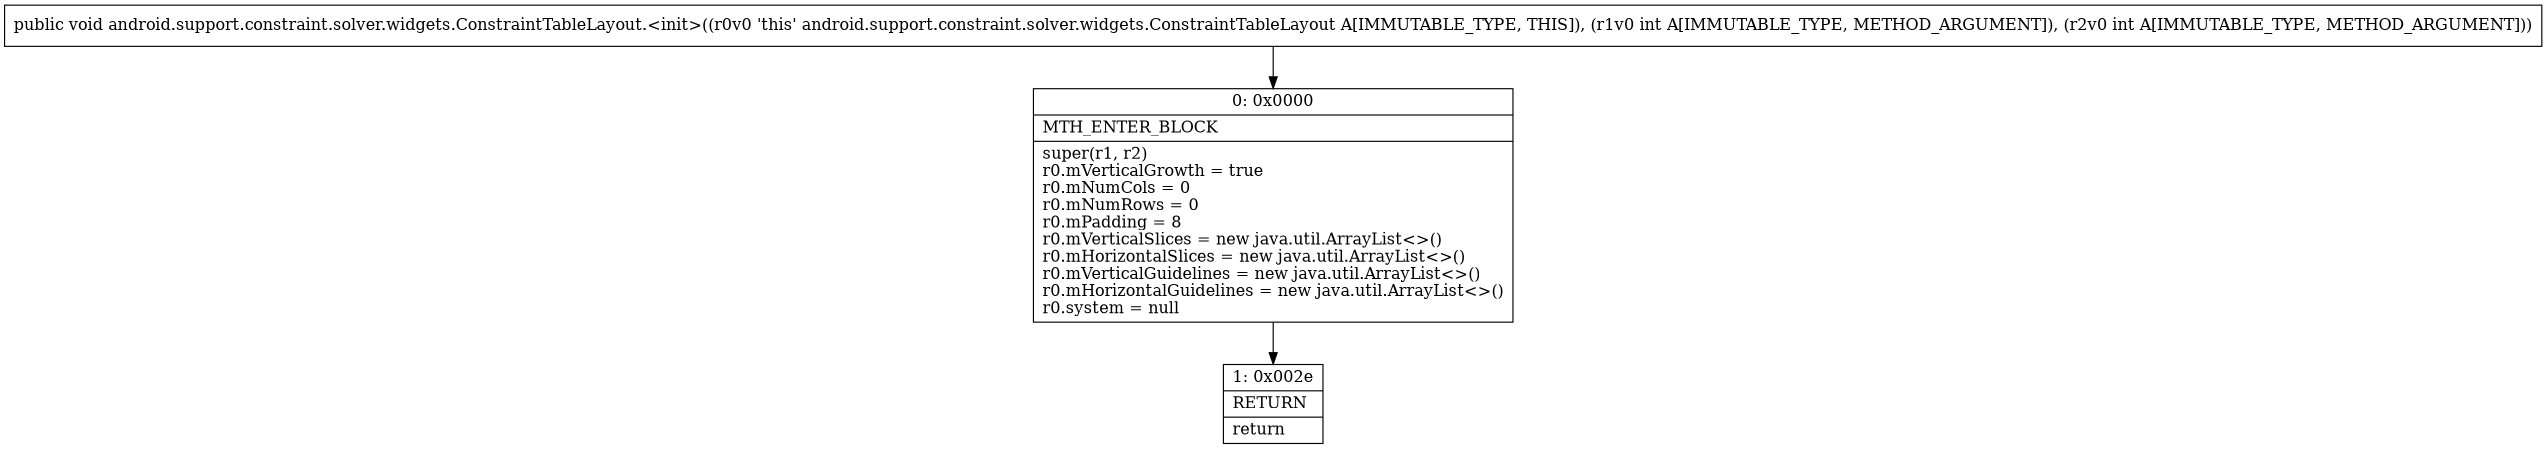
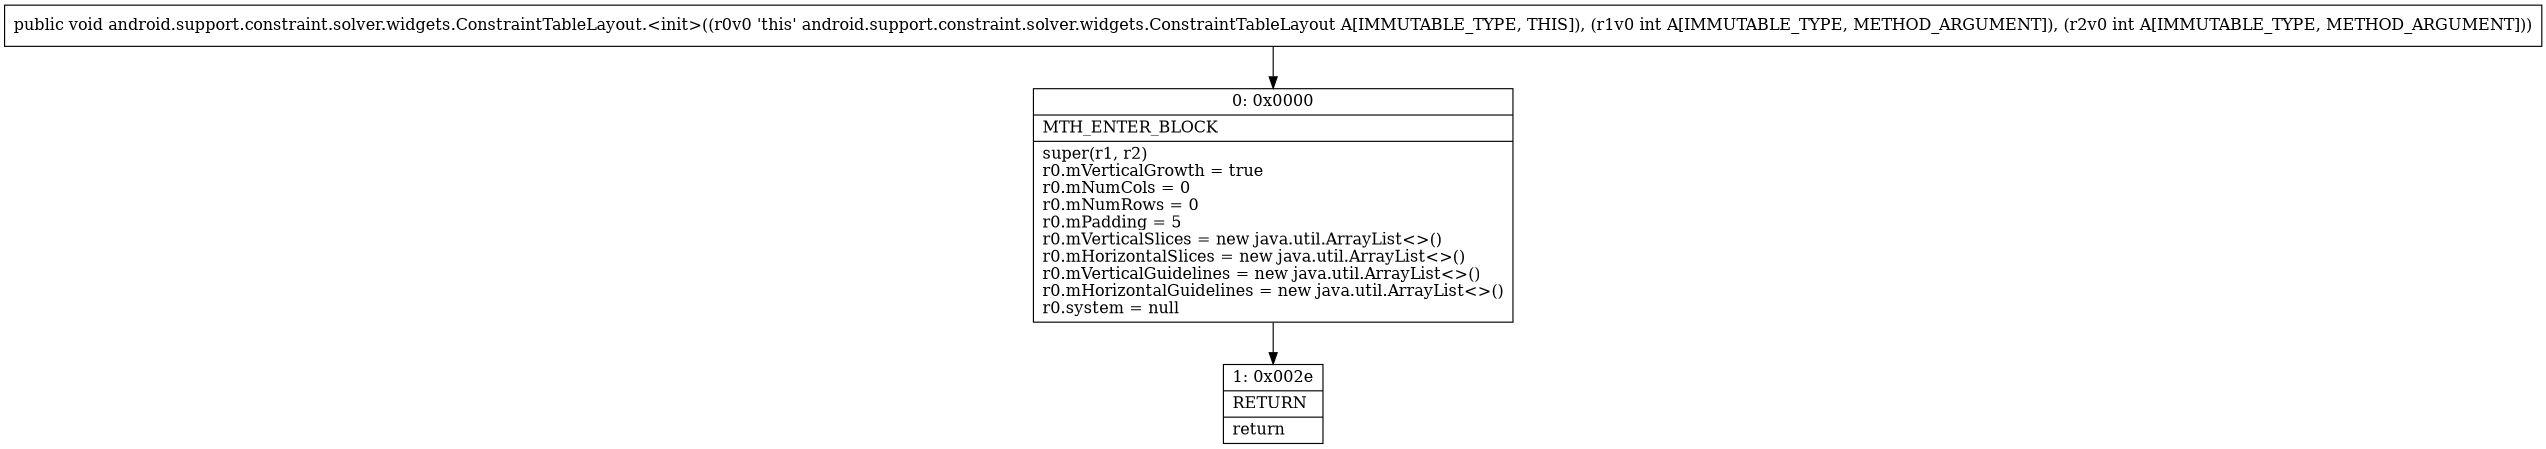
(1112, 223) -> (1112, 223)
